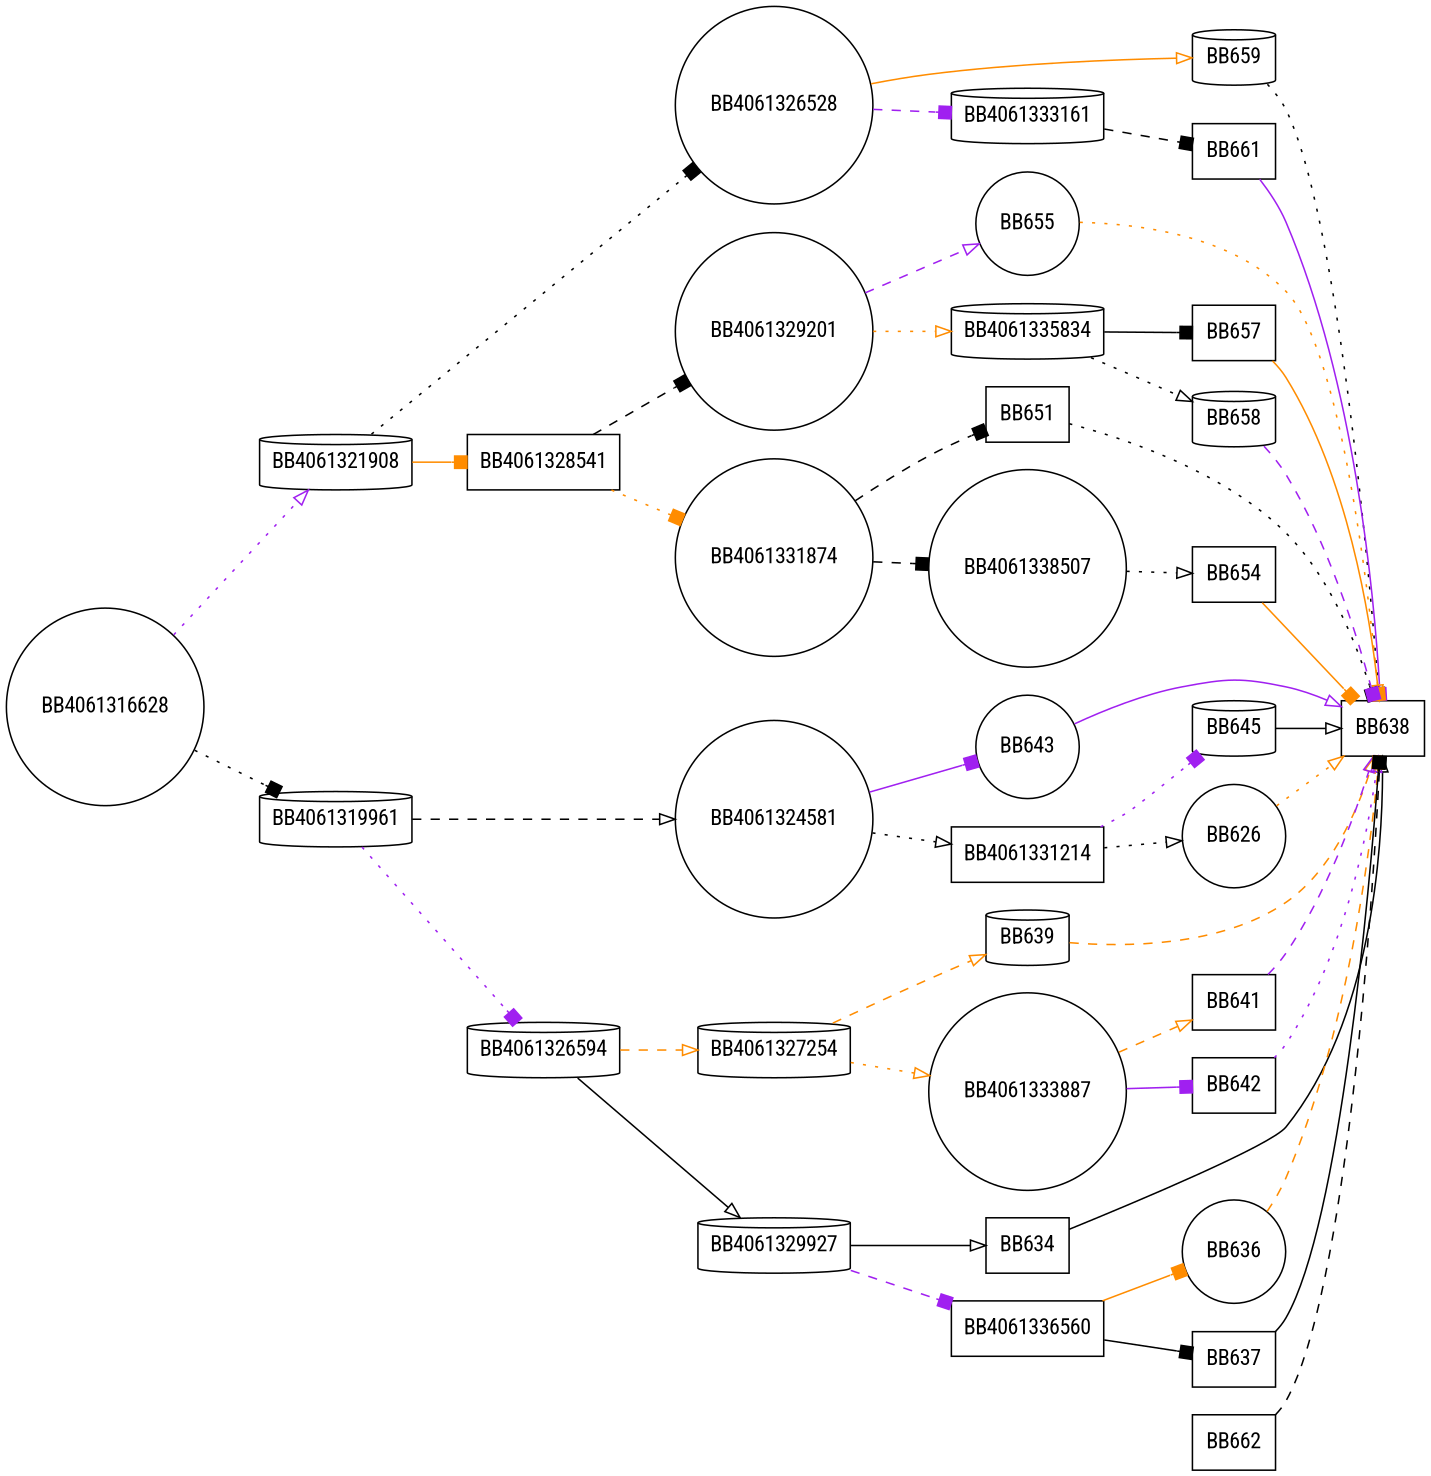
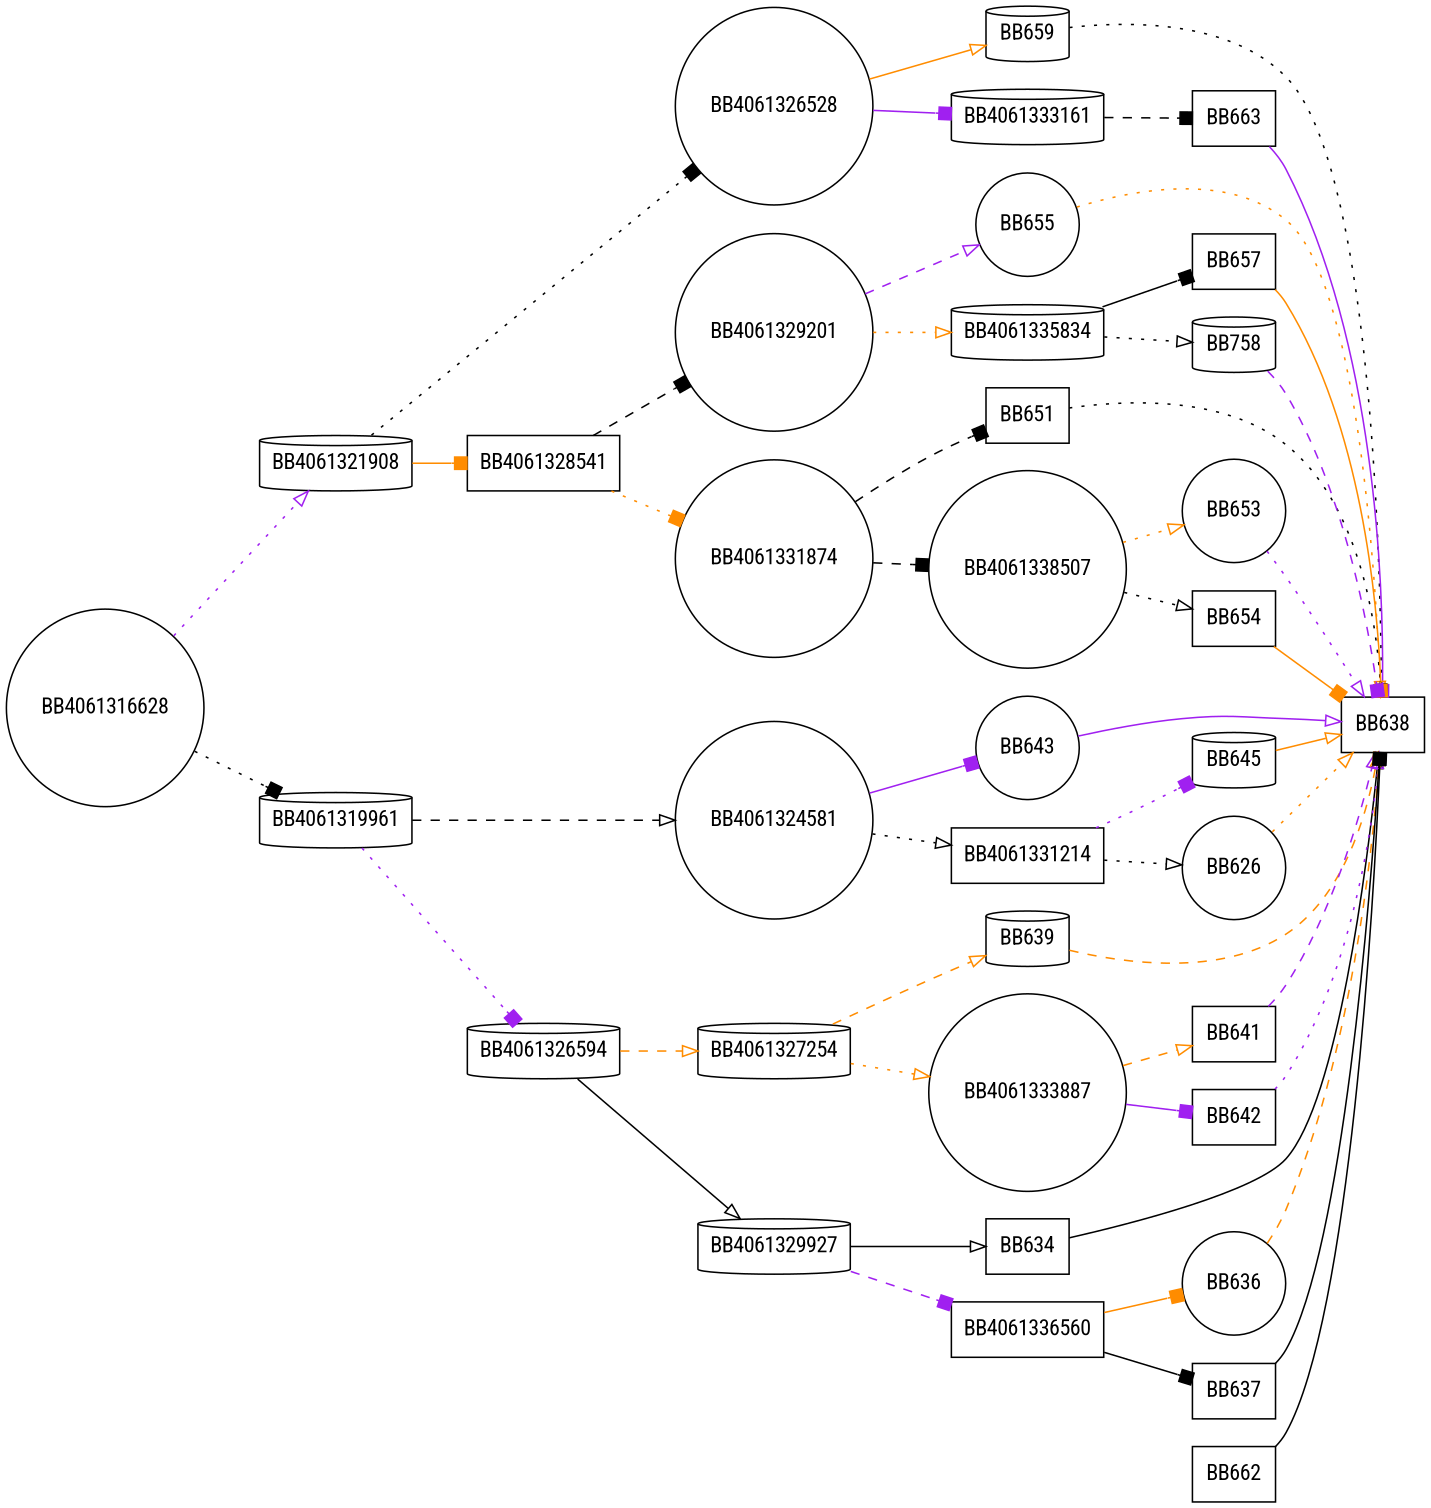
(904, 111) -> (904, 112)
(1234, 151) -> (1234, 118)
(1234, 419) -> (1234, 345)
none -> (1234, 511)
(1301, 728) -> (1301, 744)
(1352, 1099) -> (1354, 1113)
